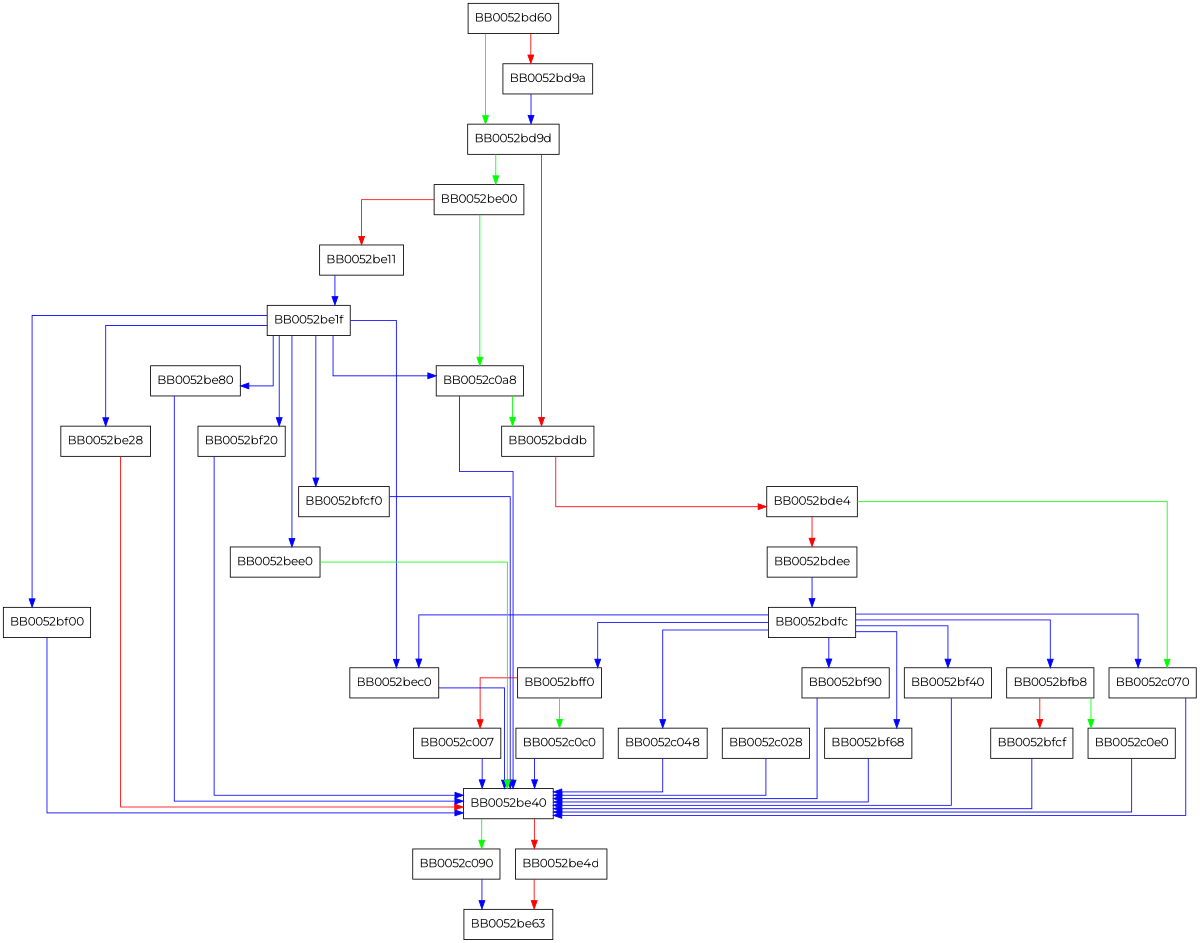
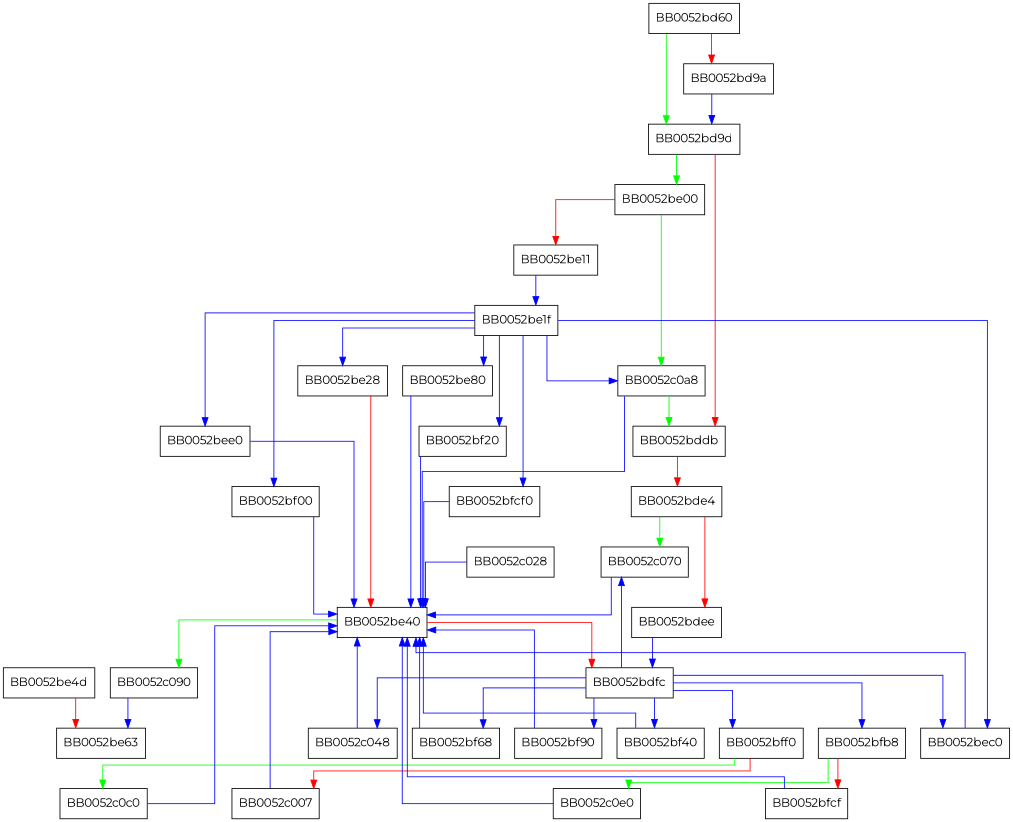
(503, 562) -> (354, 468)
(534, 830) -> (528, 622)
